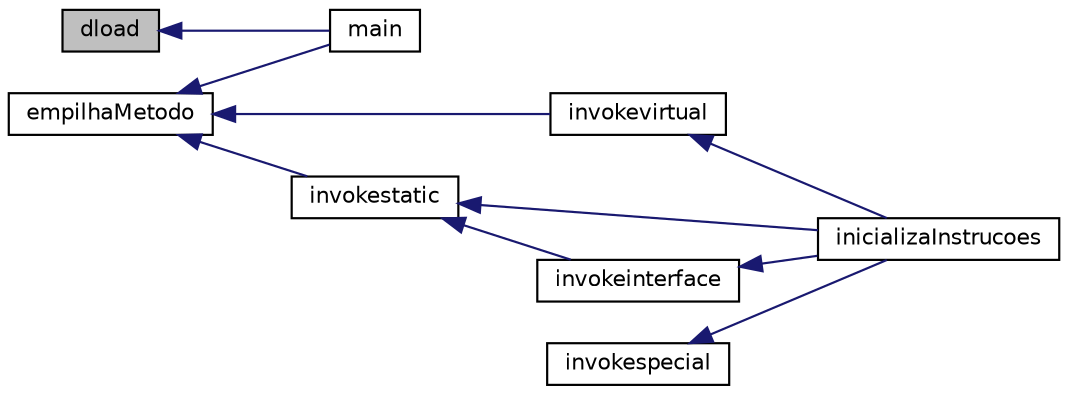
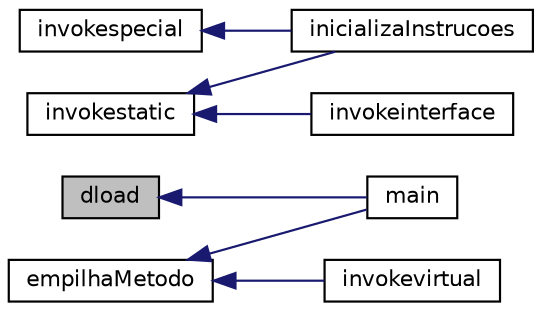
(253, 159) -> none
(799, 181) -> none
(790, 260) -> none
